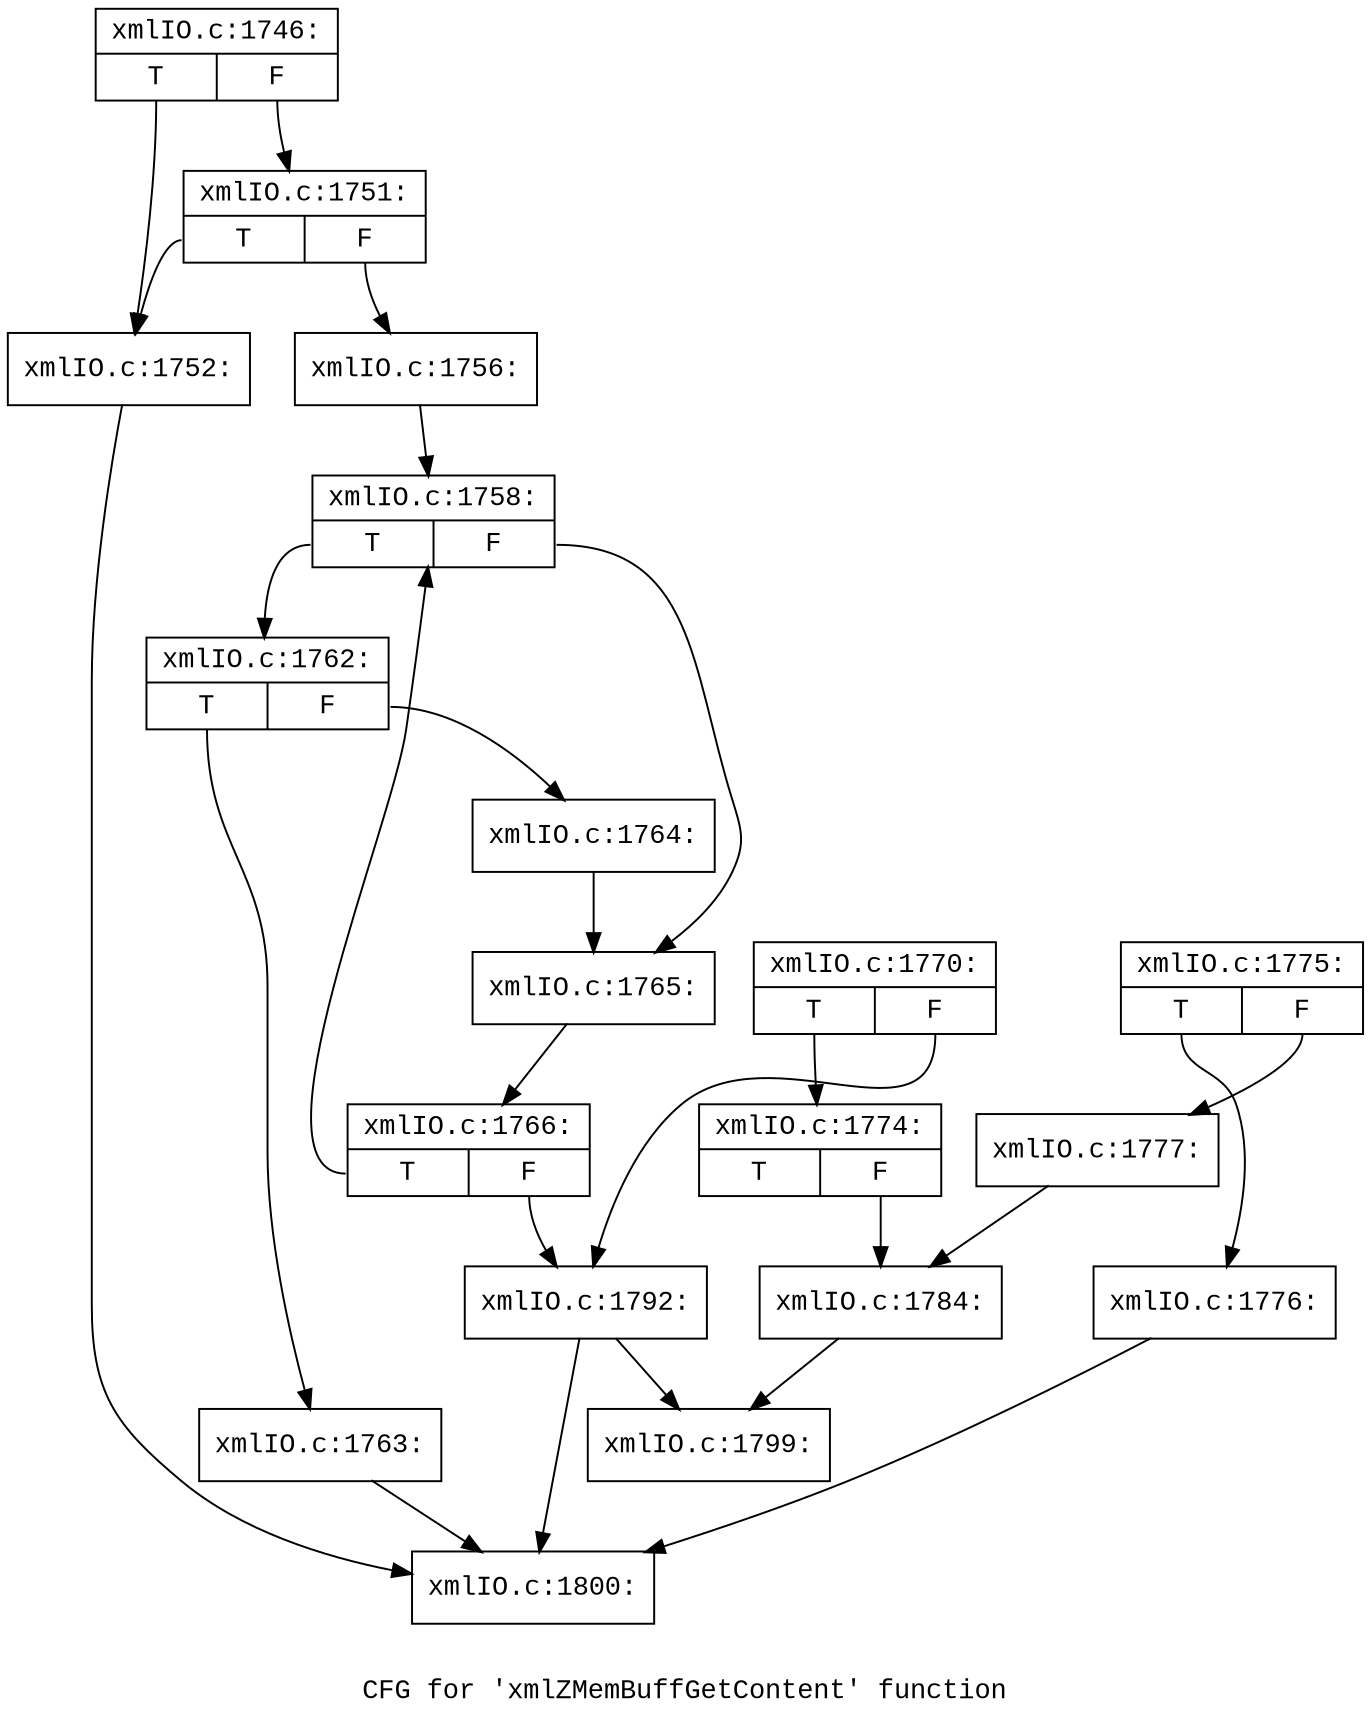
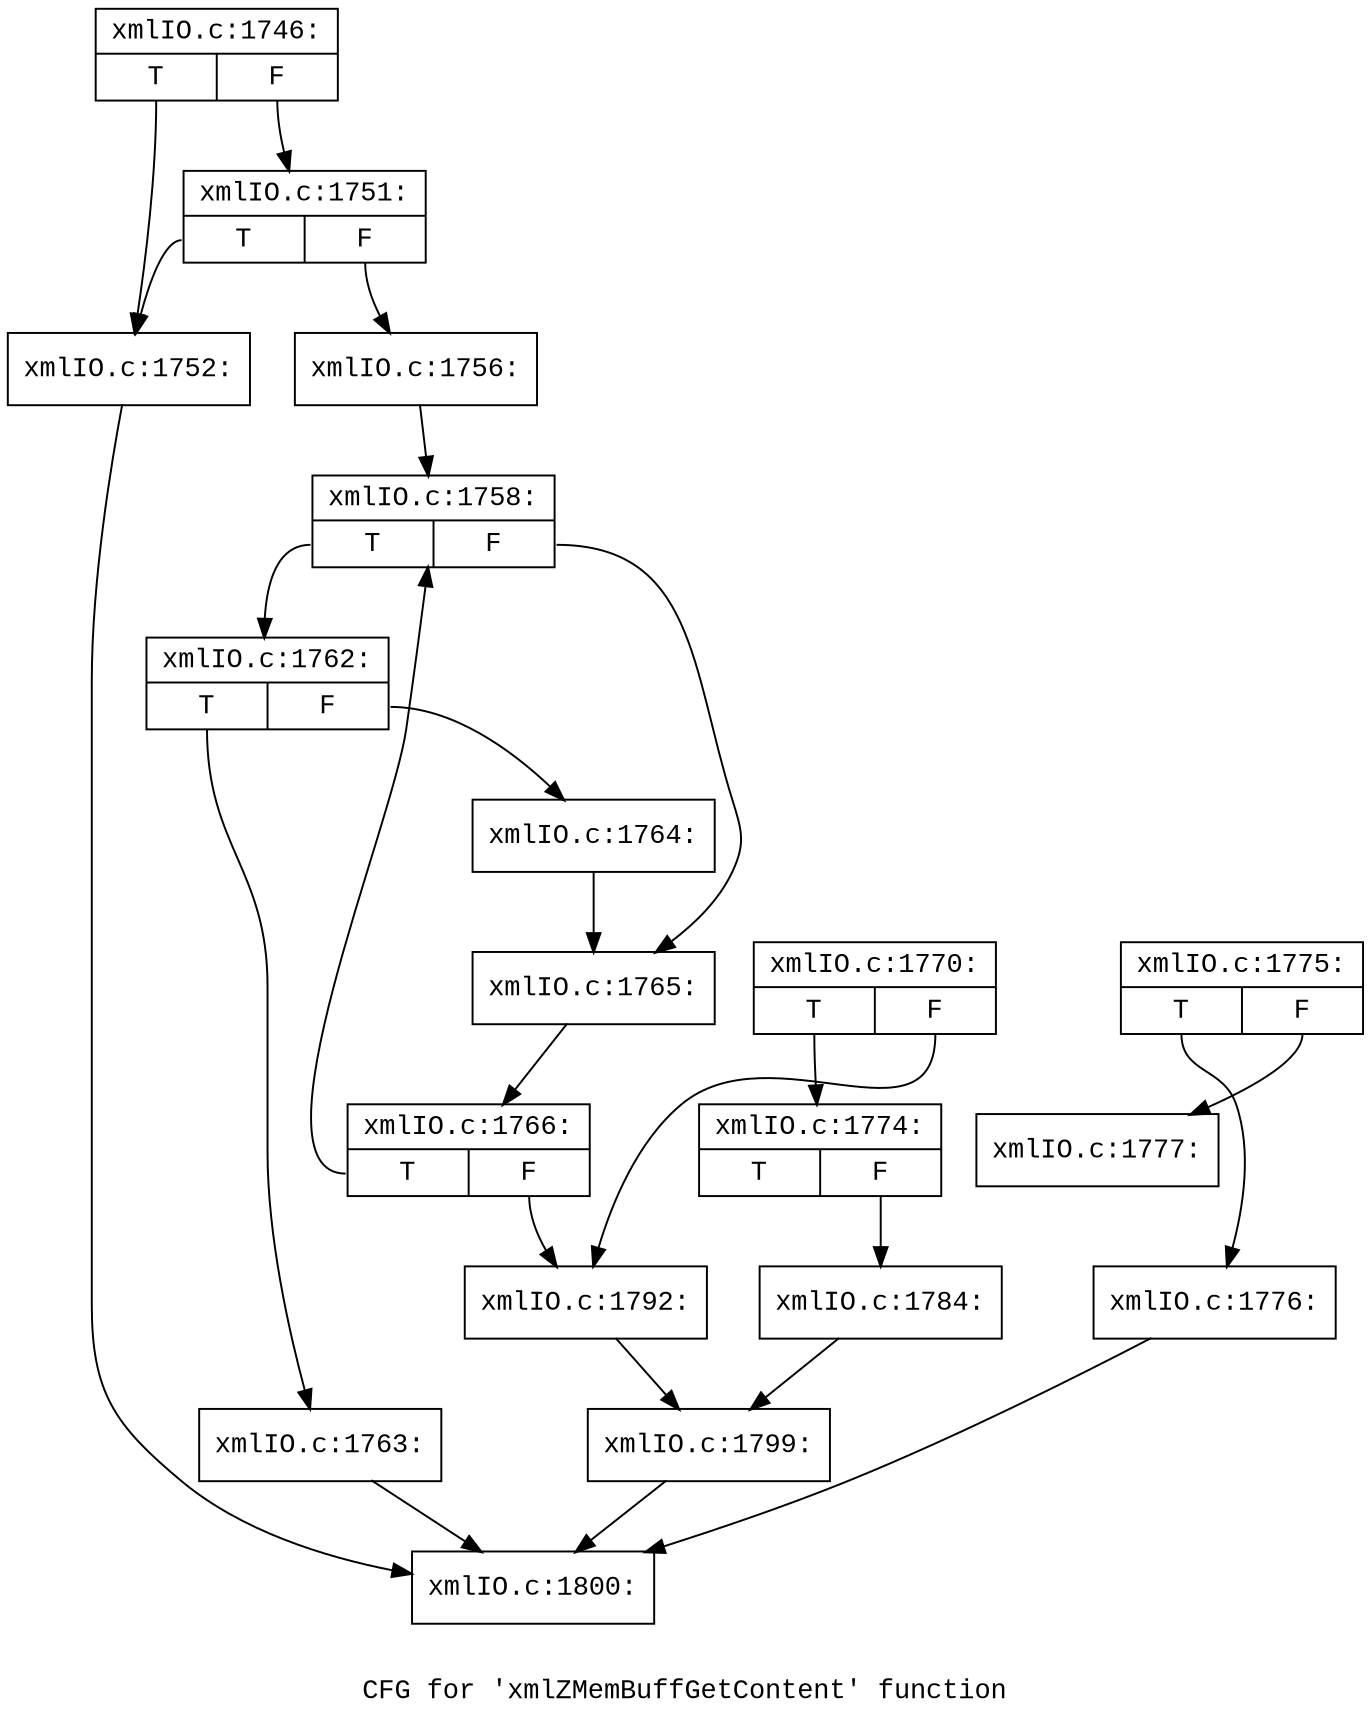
(998, 1220) -> none
(561, 1435) -> (629, 1510)
